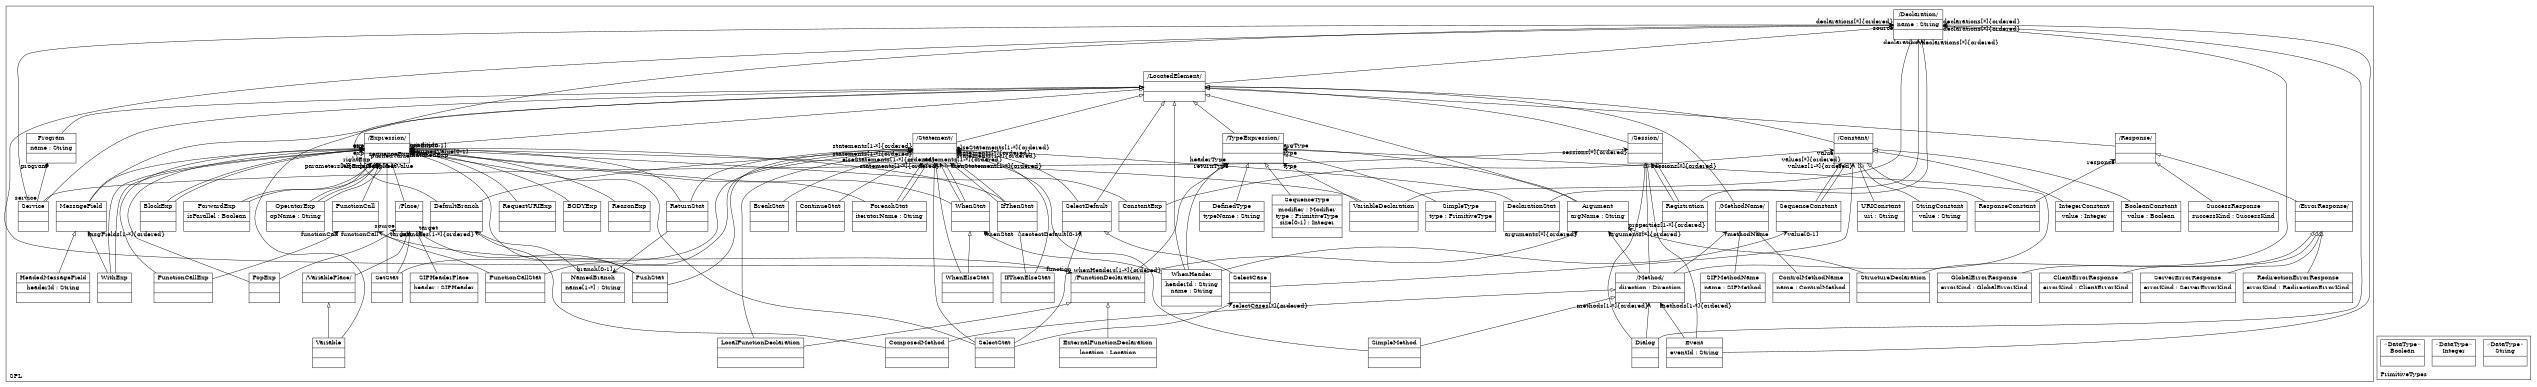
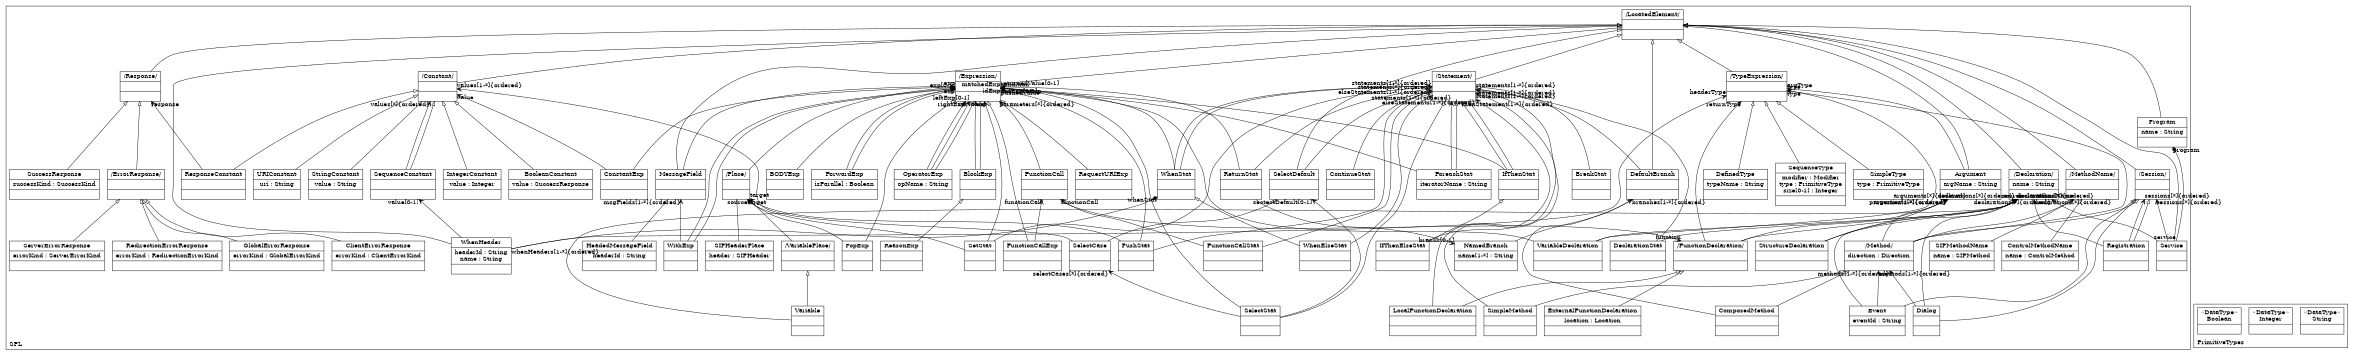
(1547, 55) -> (1872, 58)
(517, 165) -> (942, 219)
(2151, 216) -> (551, 184)
